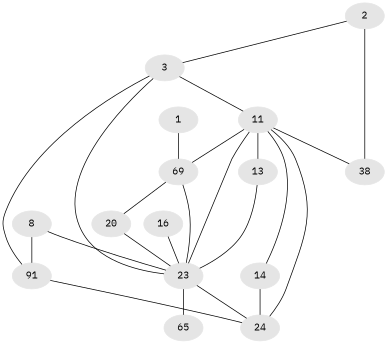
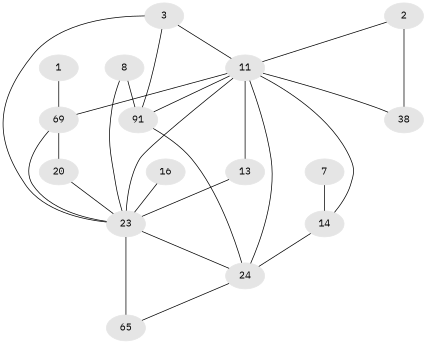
(265, 42) -> (325, 42)
none -> (192, 94)
none -> (325, 172)
none -> (185, 302)
